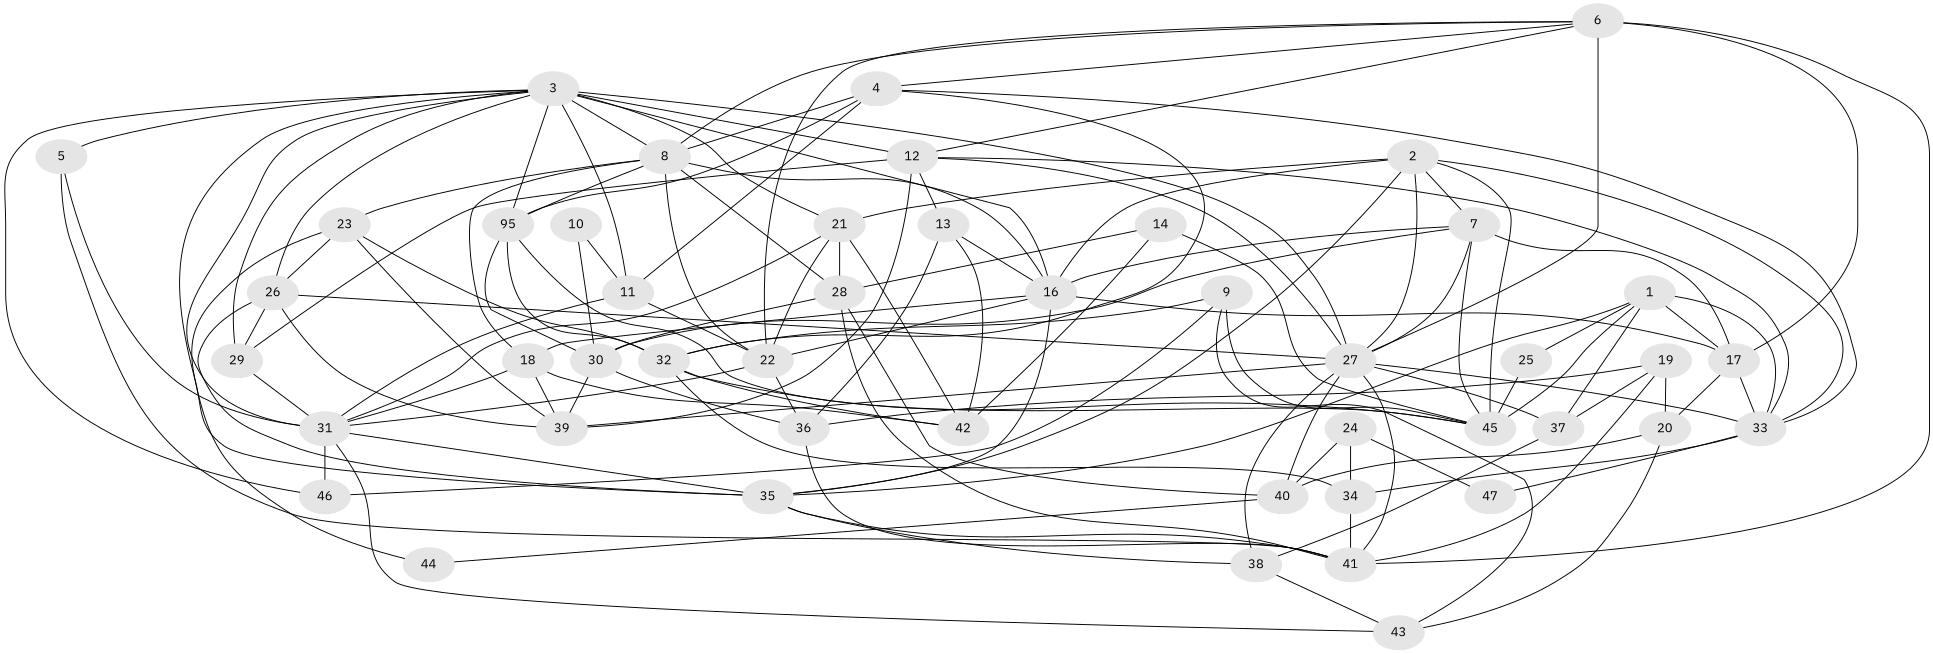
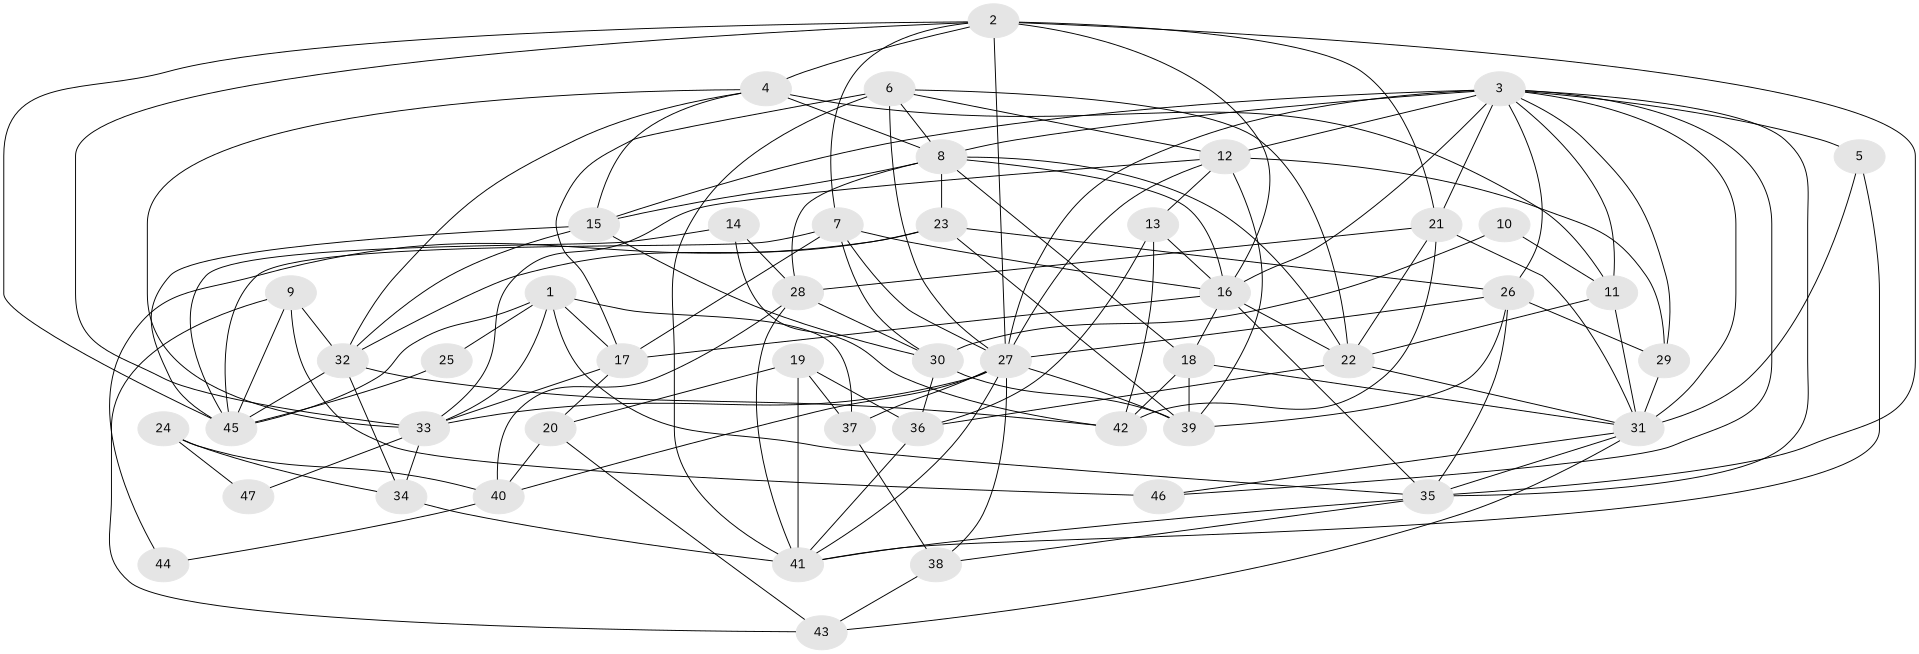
(1237, 55) -> (864, 54)
(508, 225) -> (594, 225)
